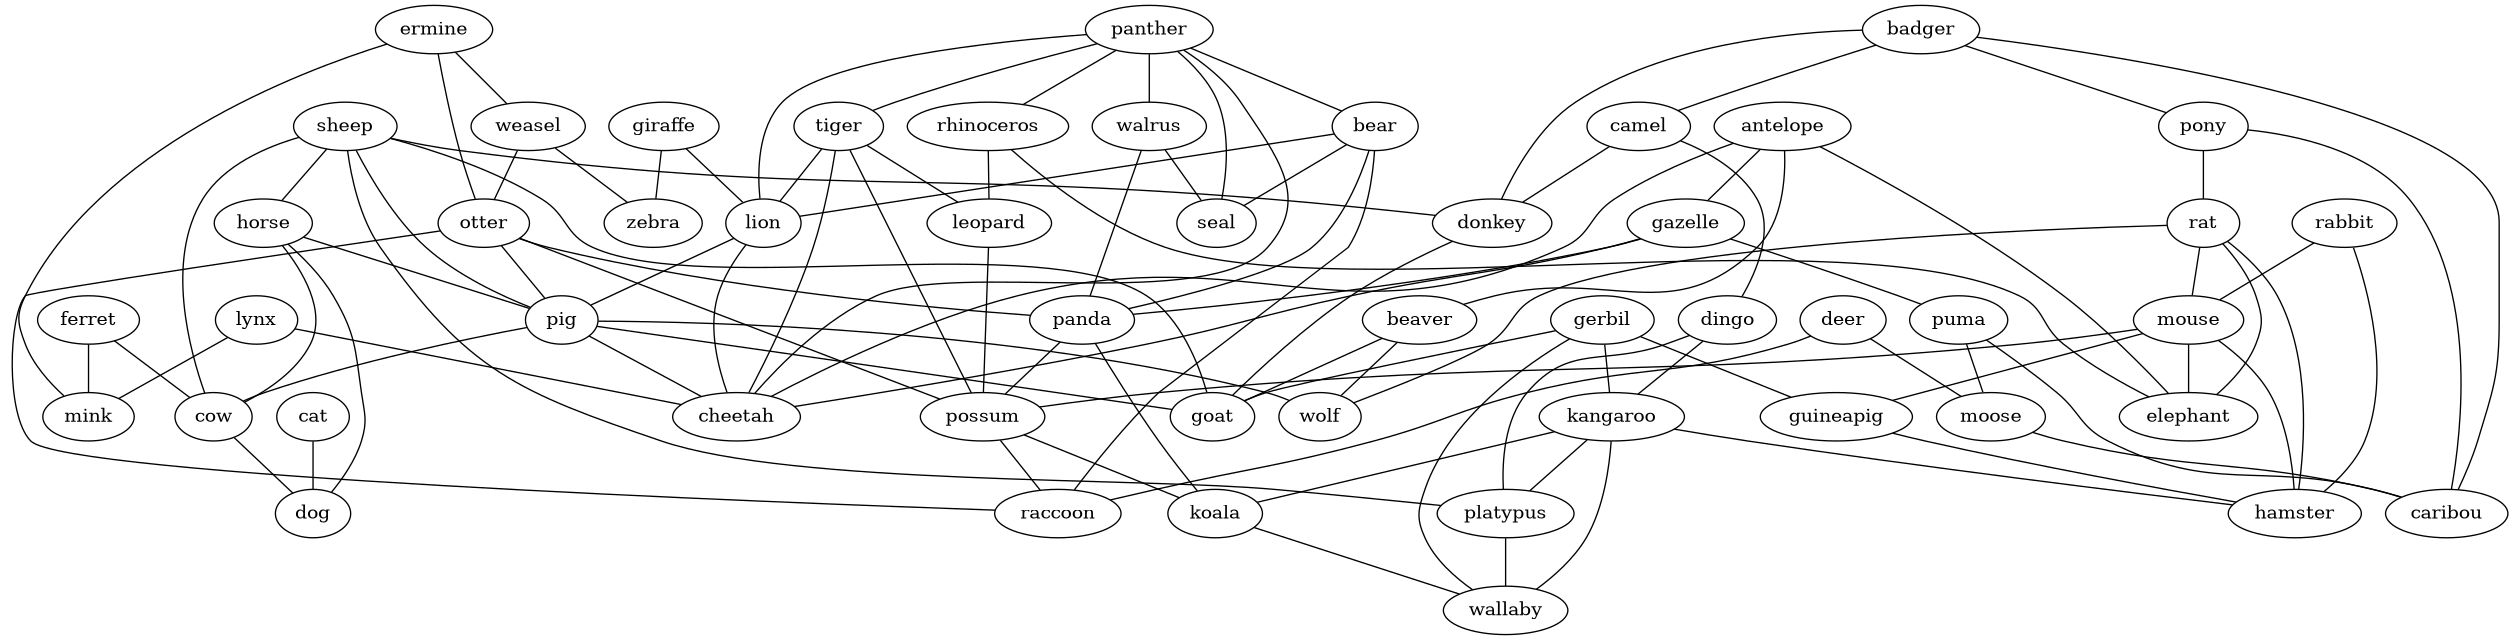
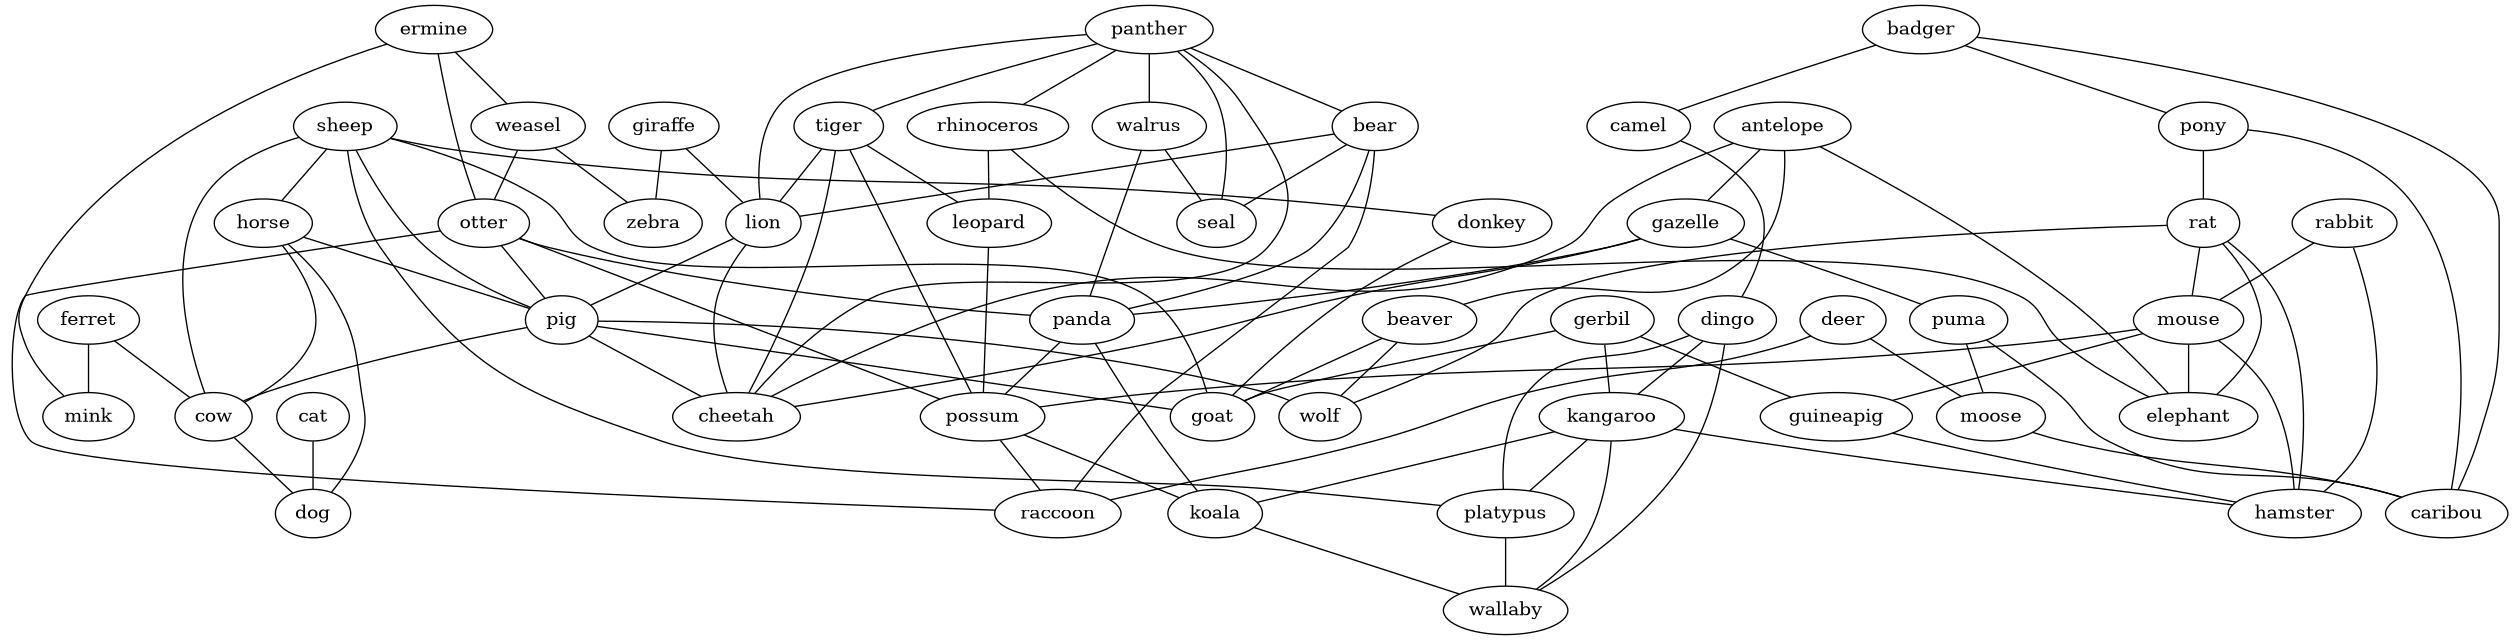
(1655, 64) -> none
(1566, 174) -> none
(257, 320) -> none
(1446, 449) -> (1663, 489)
